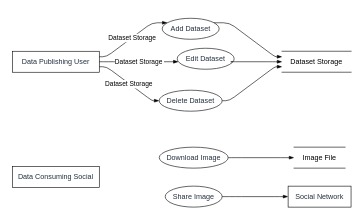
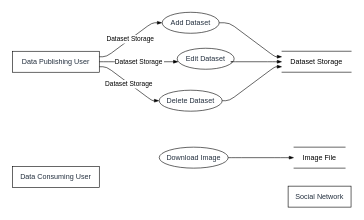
(191, 29) -> (191, 23)
(56, 177) -> (56, 177)
(194, 197) -> none
(255, 197) -> none
